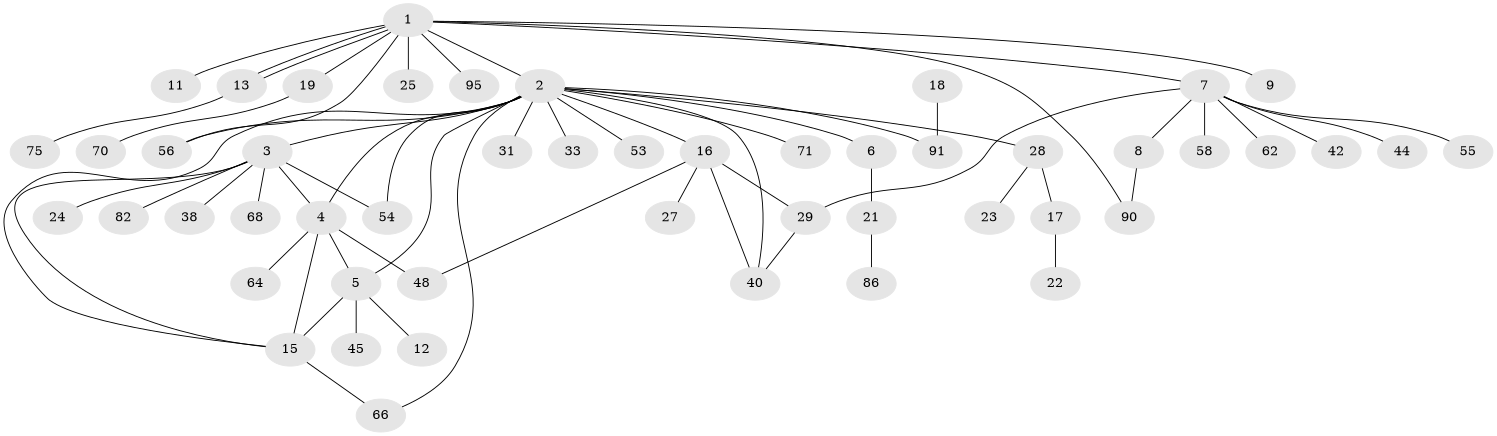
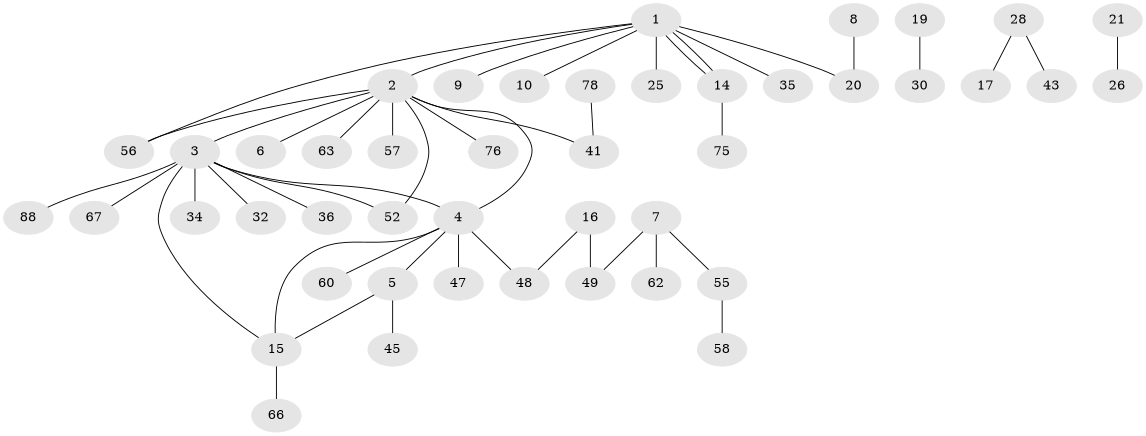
(358, 53) -> none
(939, 54) -> none
(176, 86) -> (524, 86)
(242, 86) -> (722, 86)
(474, 86) -> (788, 86)
(937, 86) -> (590, 86)
(624, 117) -> none
(1172, 119) -> none
(1205, 119) -> (722, 317)
(870, 120) -> none
(101, 152) -> (920, 86)
(507, 152) -> none
(573, 152) -> (327, 152)
(639, 152) -> (393, 152)
(806, 152) -> (493, 152)
(937, 152) -> (594, 152)
(1336, 152) -> none
(1402, 152) -> none
(431, 171) -> none
(82, 173) -> none
(871, 185) -> none
(58, 218) -> (195, 218)
(124, 218) -> (261, 218)
(190, 218) -> (28, 218)
(255, 218) -> (94, 218)
none -> (327, 218)
(387, 218) -> (393, 218)
(670, 218) -> none
(806, 218) -> (590, 284)
(990, 218) -> (1052, 86)
(1130, 218) -> (854, 86)
(466, 254) -> none
(255, 284) -> (327, 284)
none -> (459, 284)
(755, 284) -> none
(871, 284) -> (1118, 86)
(1055, 284) -> none
(422, 350) -> none
